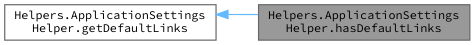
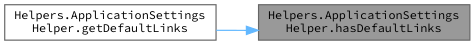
(243, 14) -> (231, 30)
